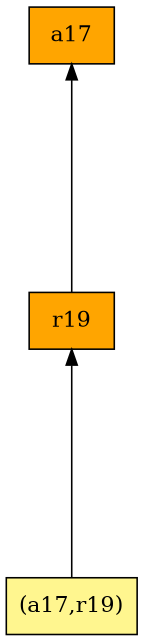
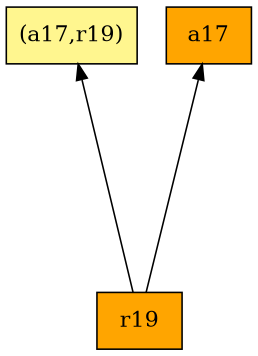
(72, 471) -> (108, 186)
